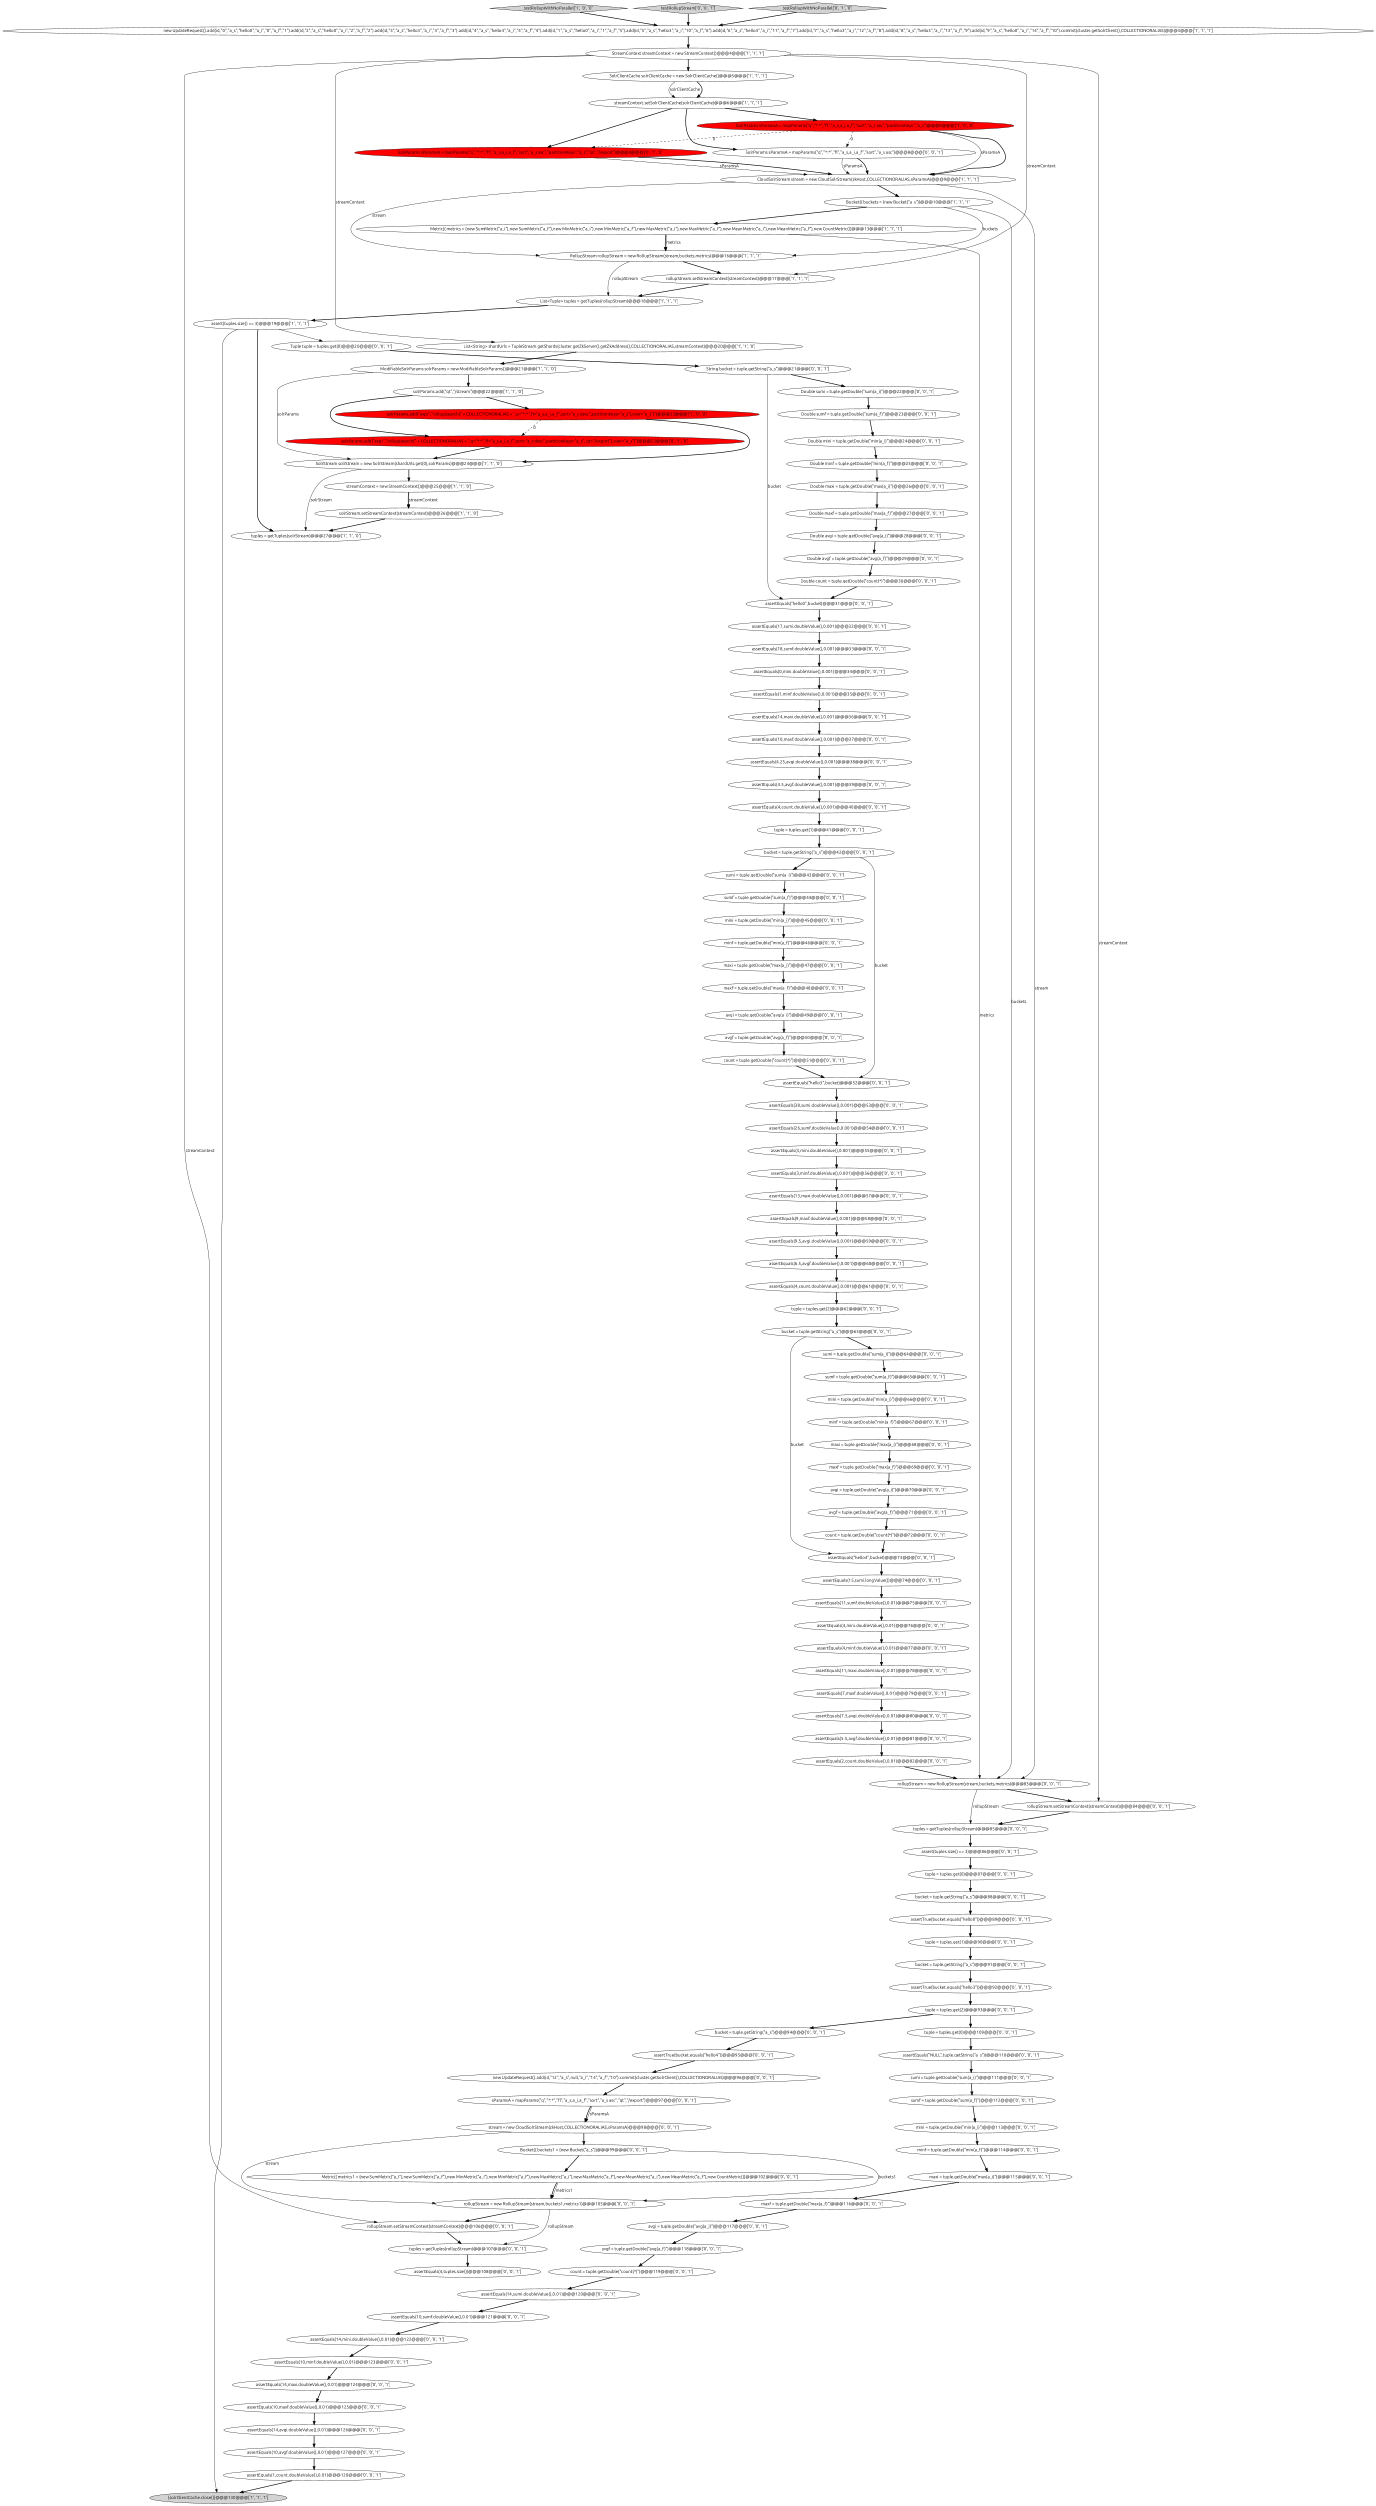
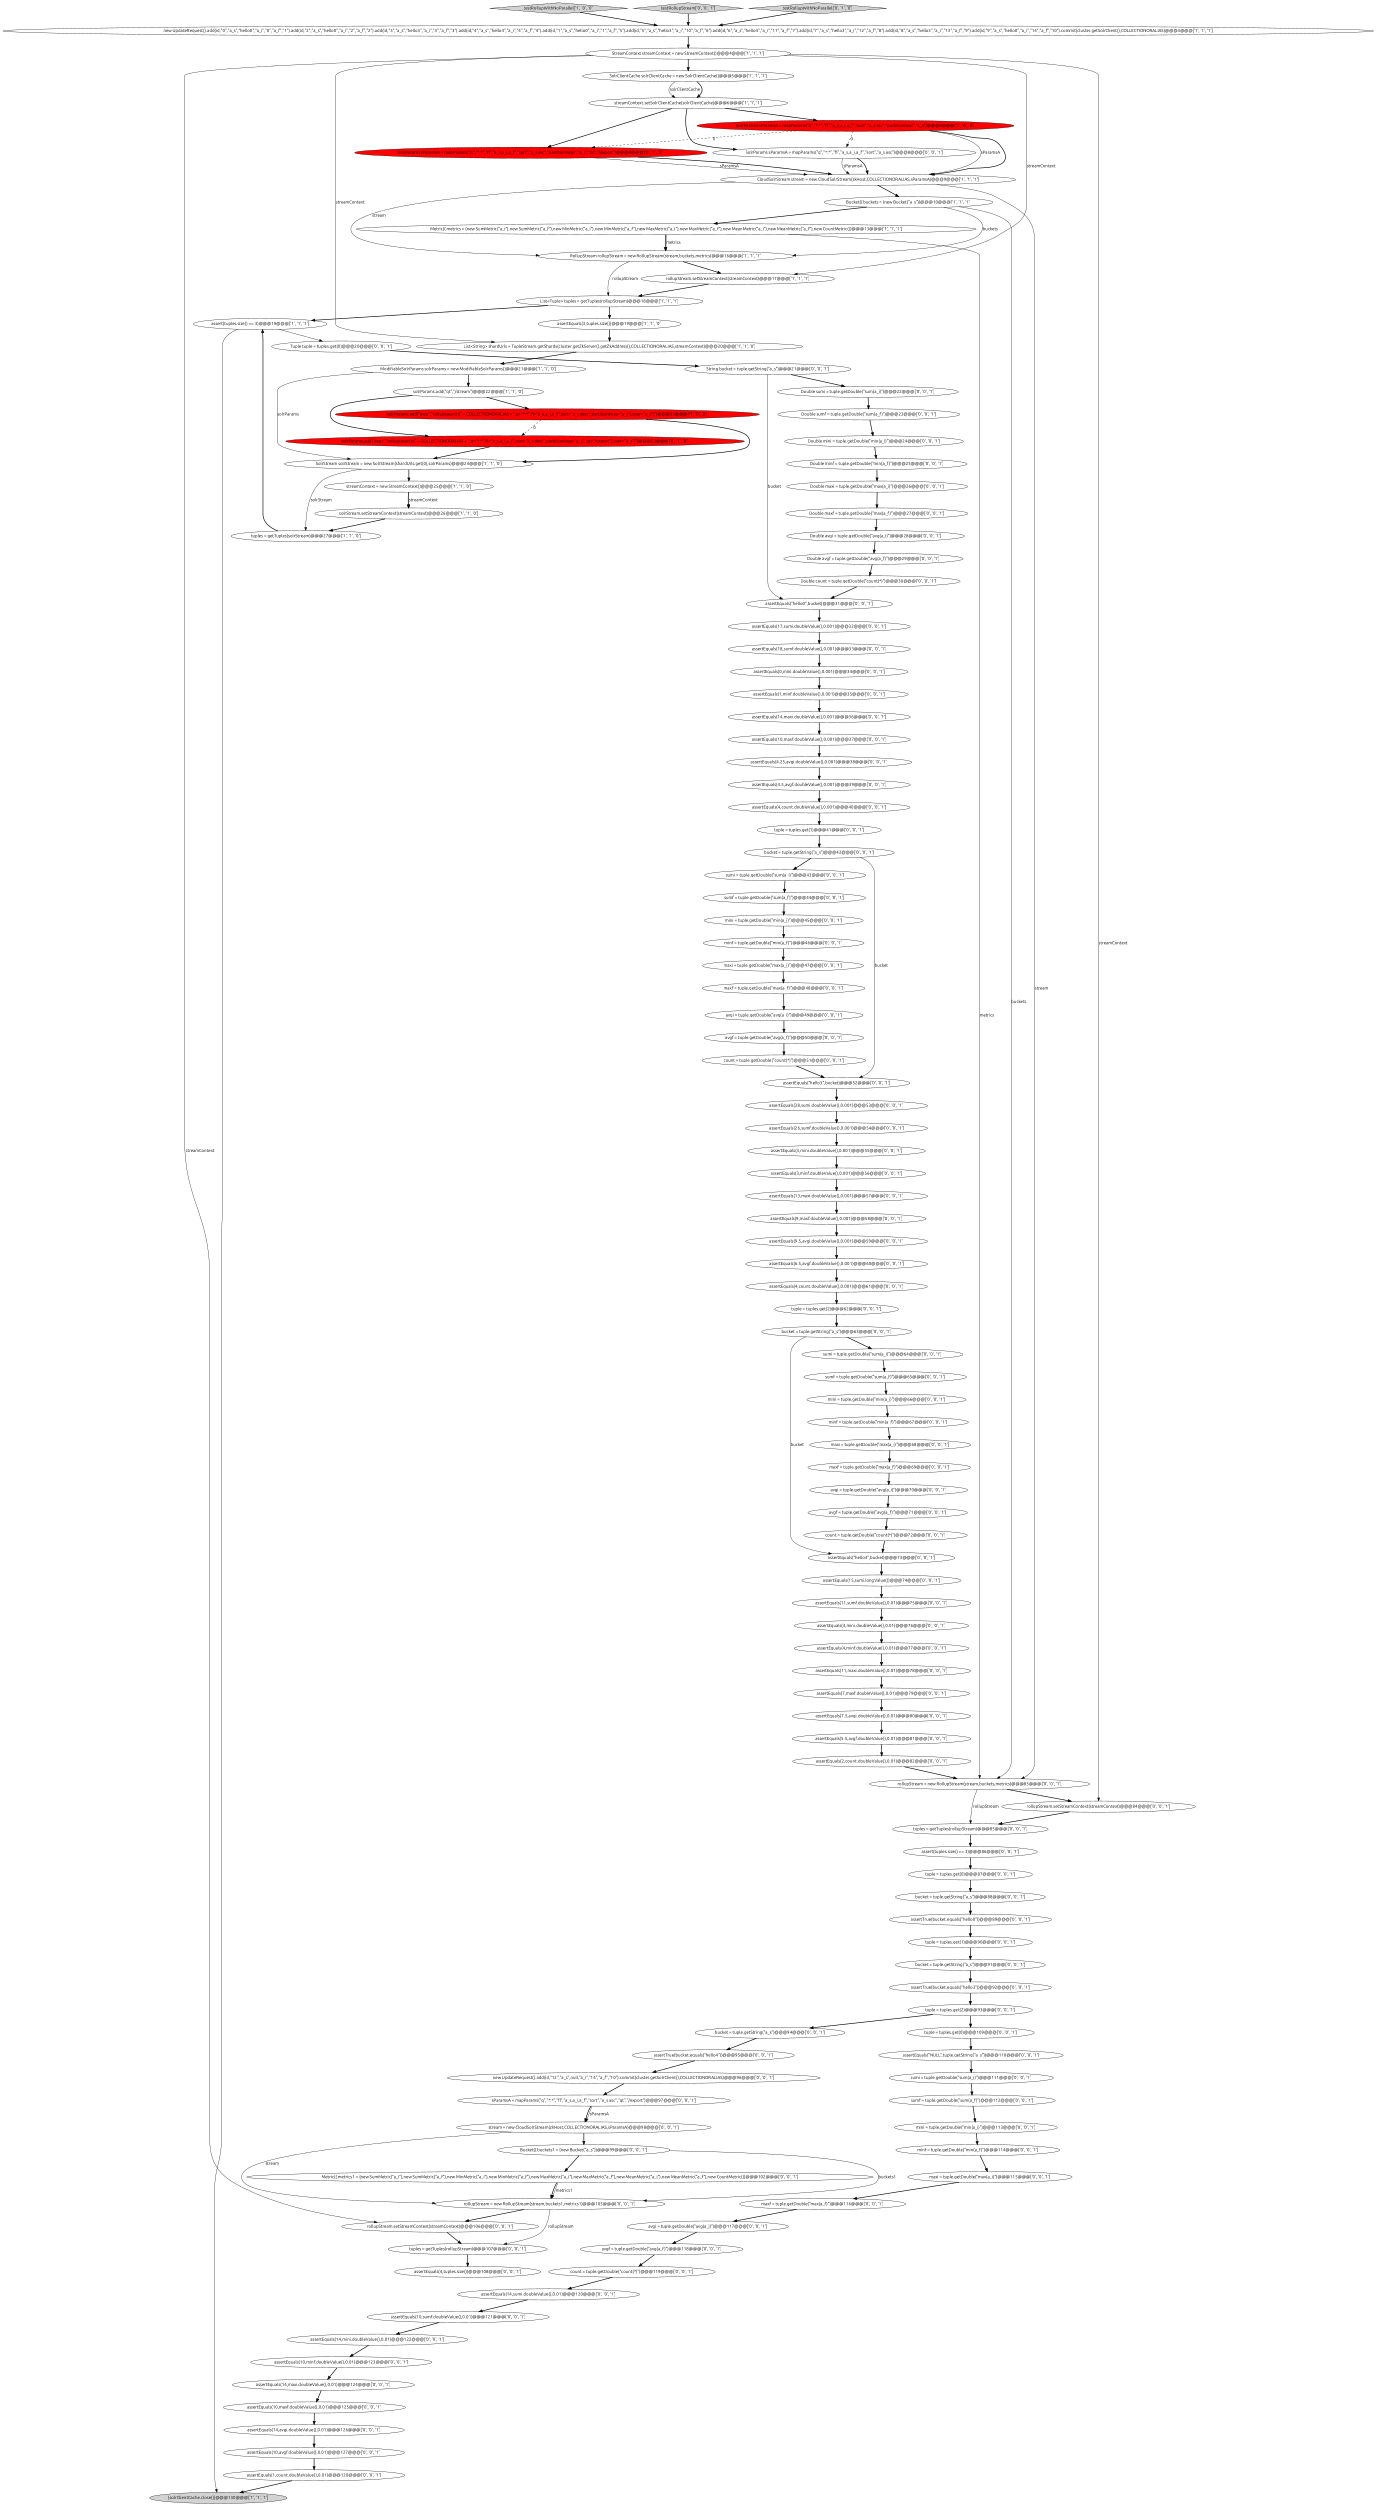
none -> (610, 324)
(257, 433) -> (263, 435)
